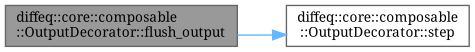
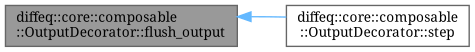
(255, 35) -> (269, 17)
